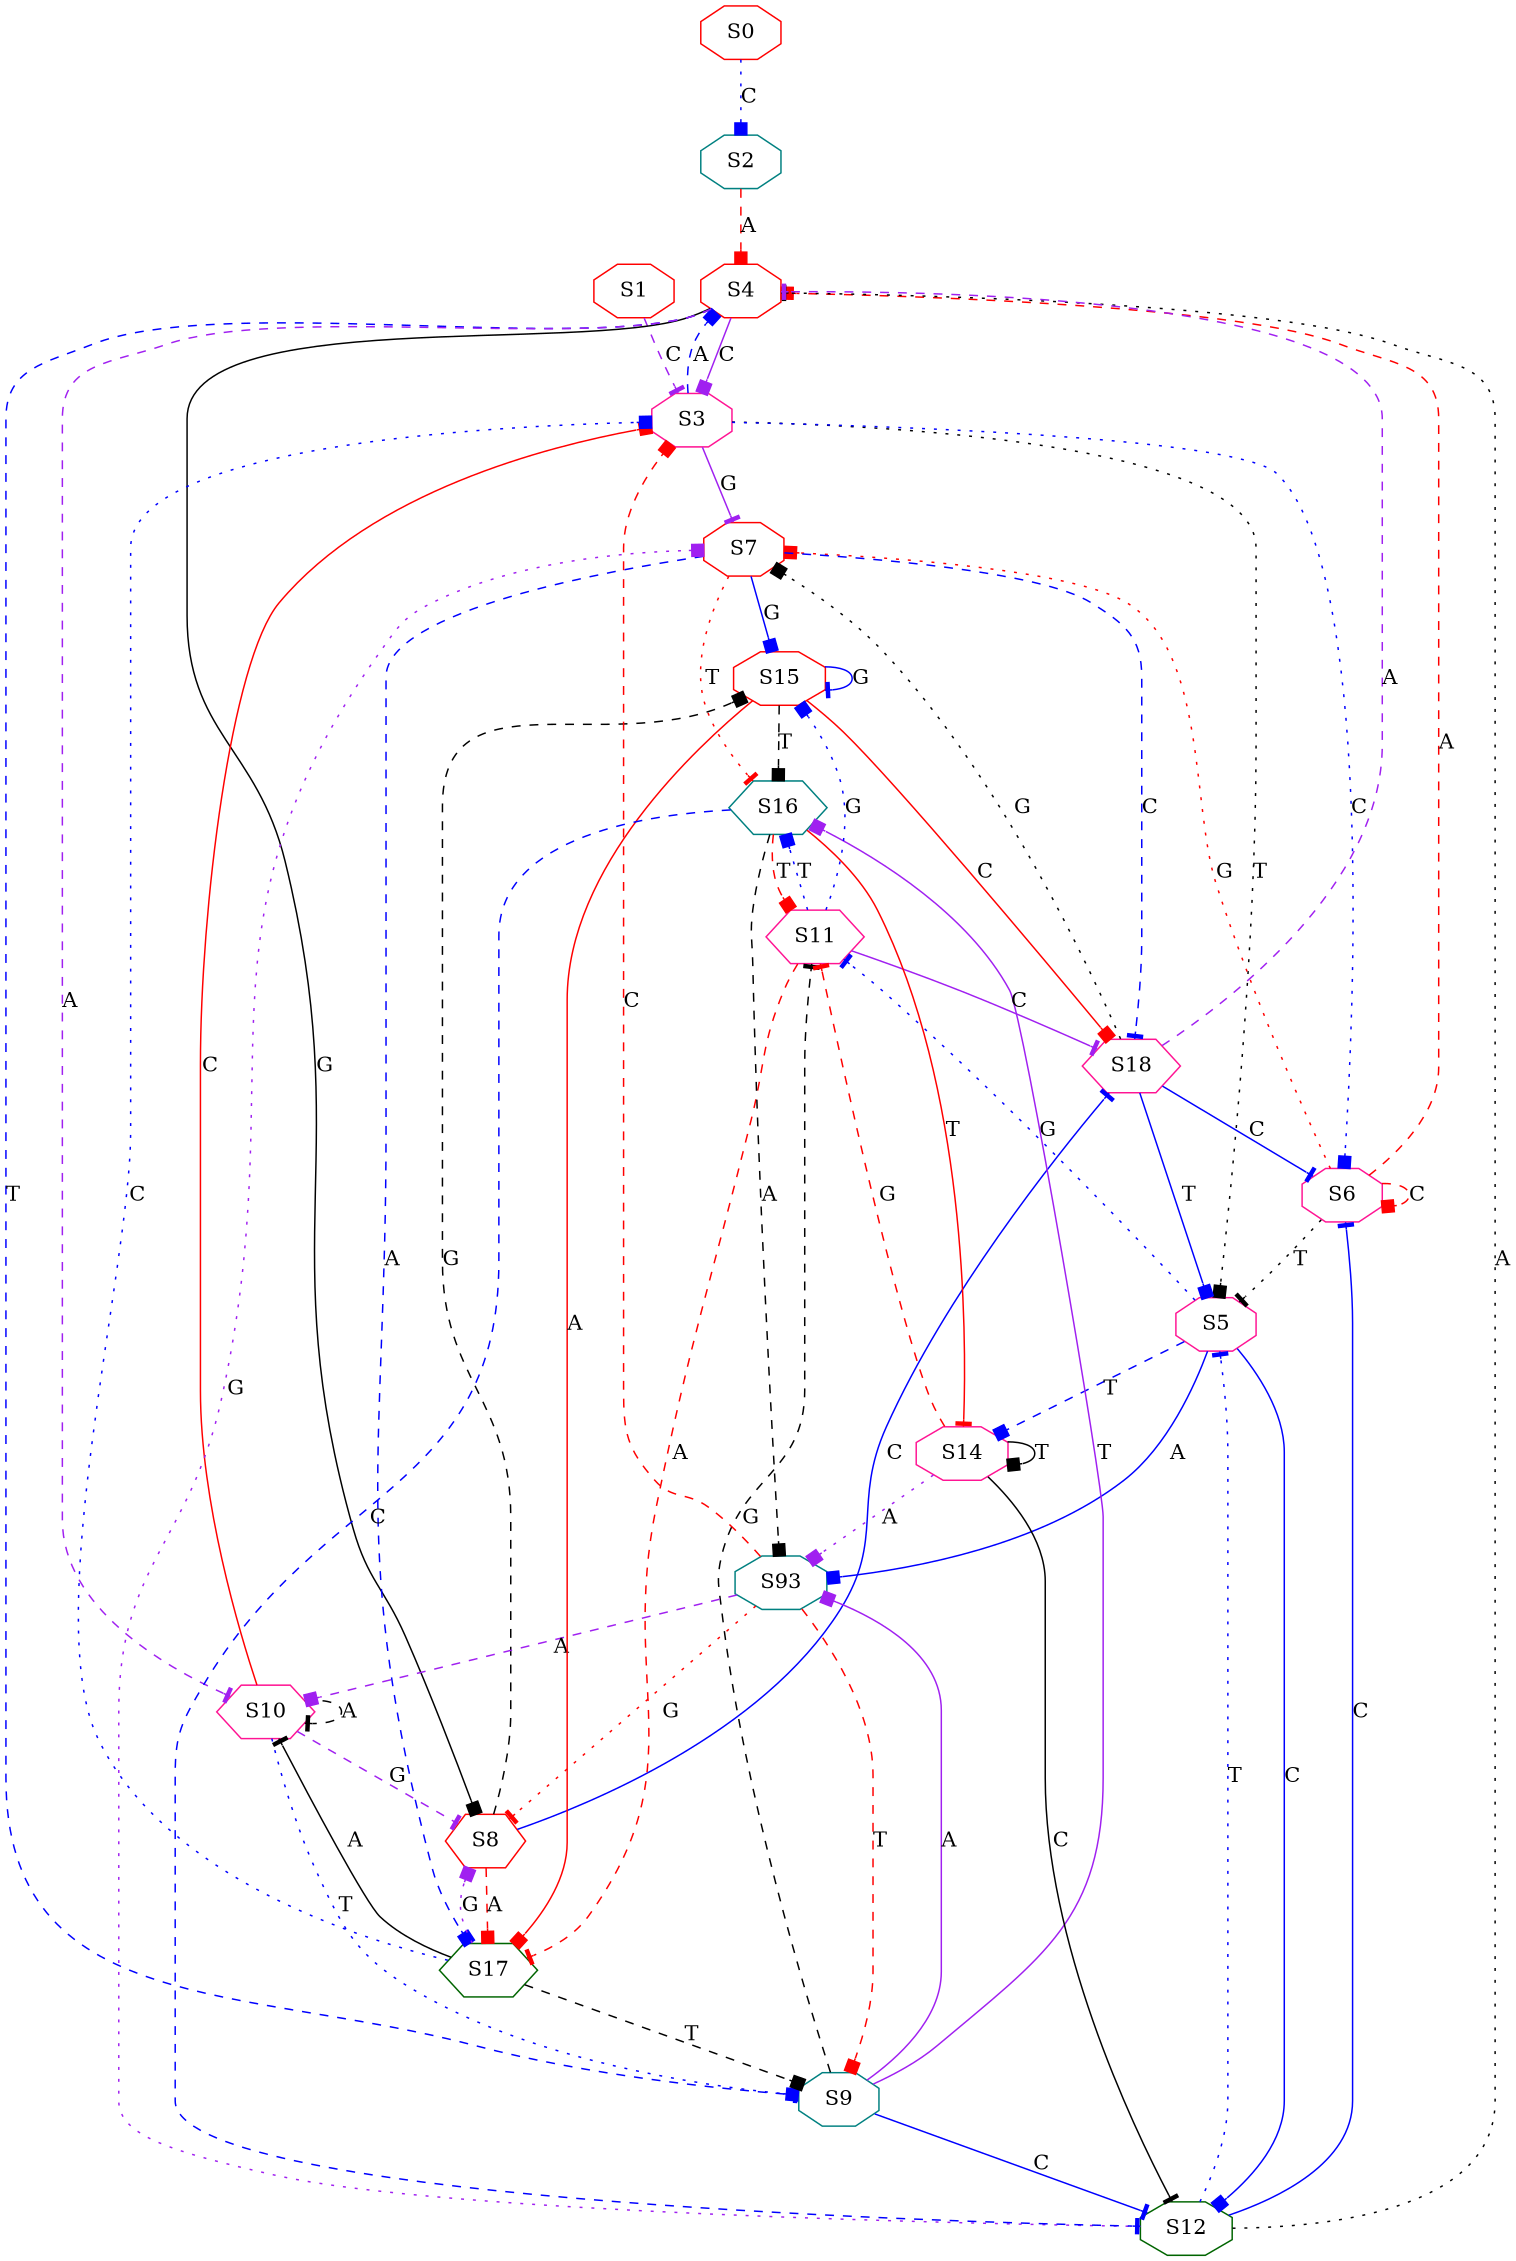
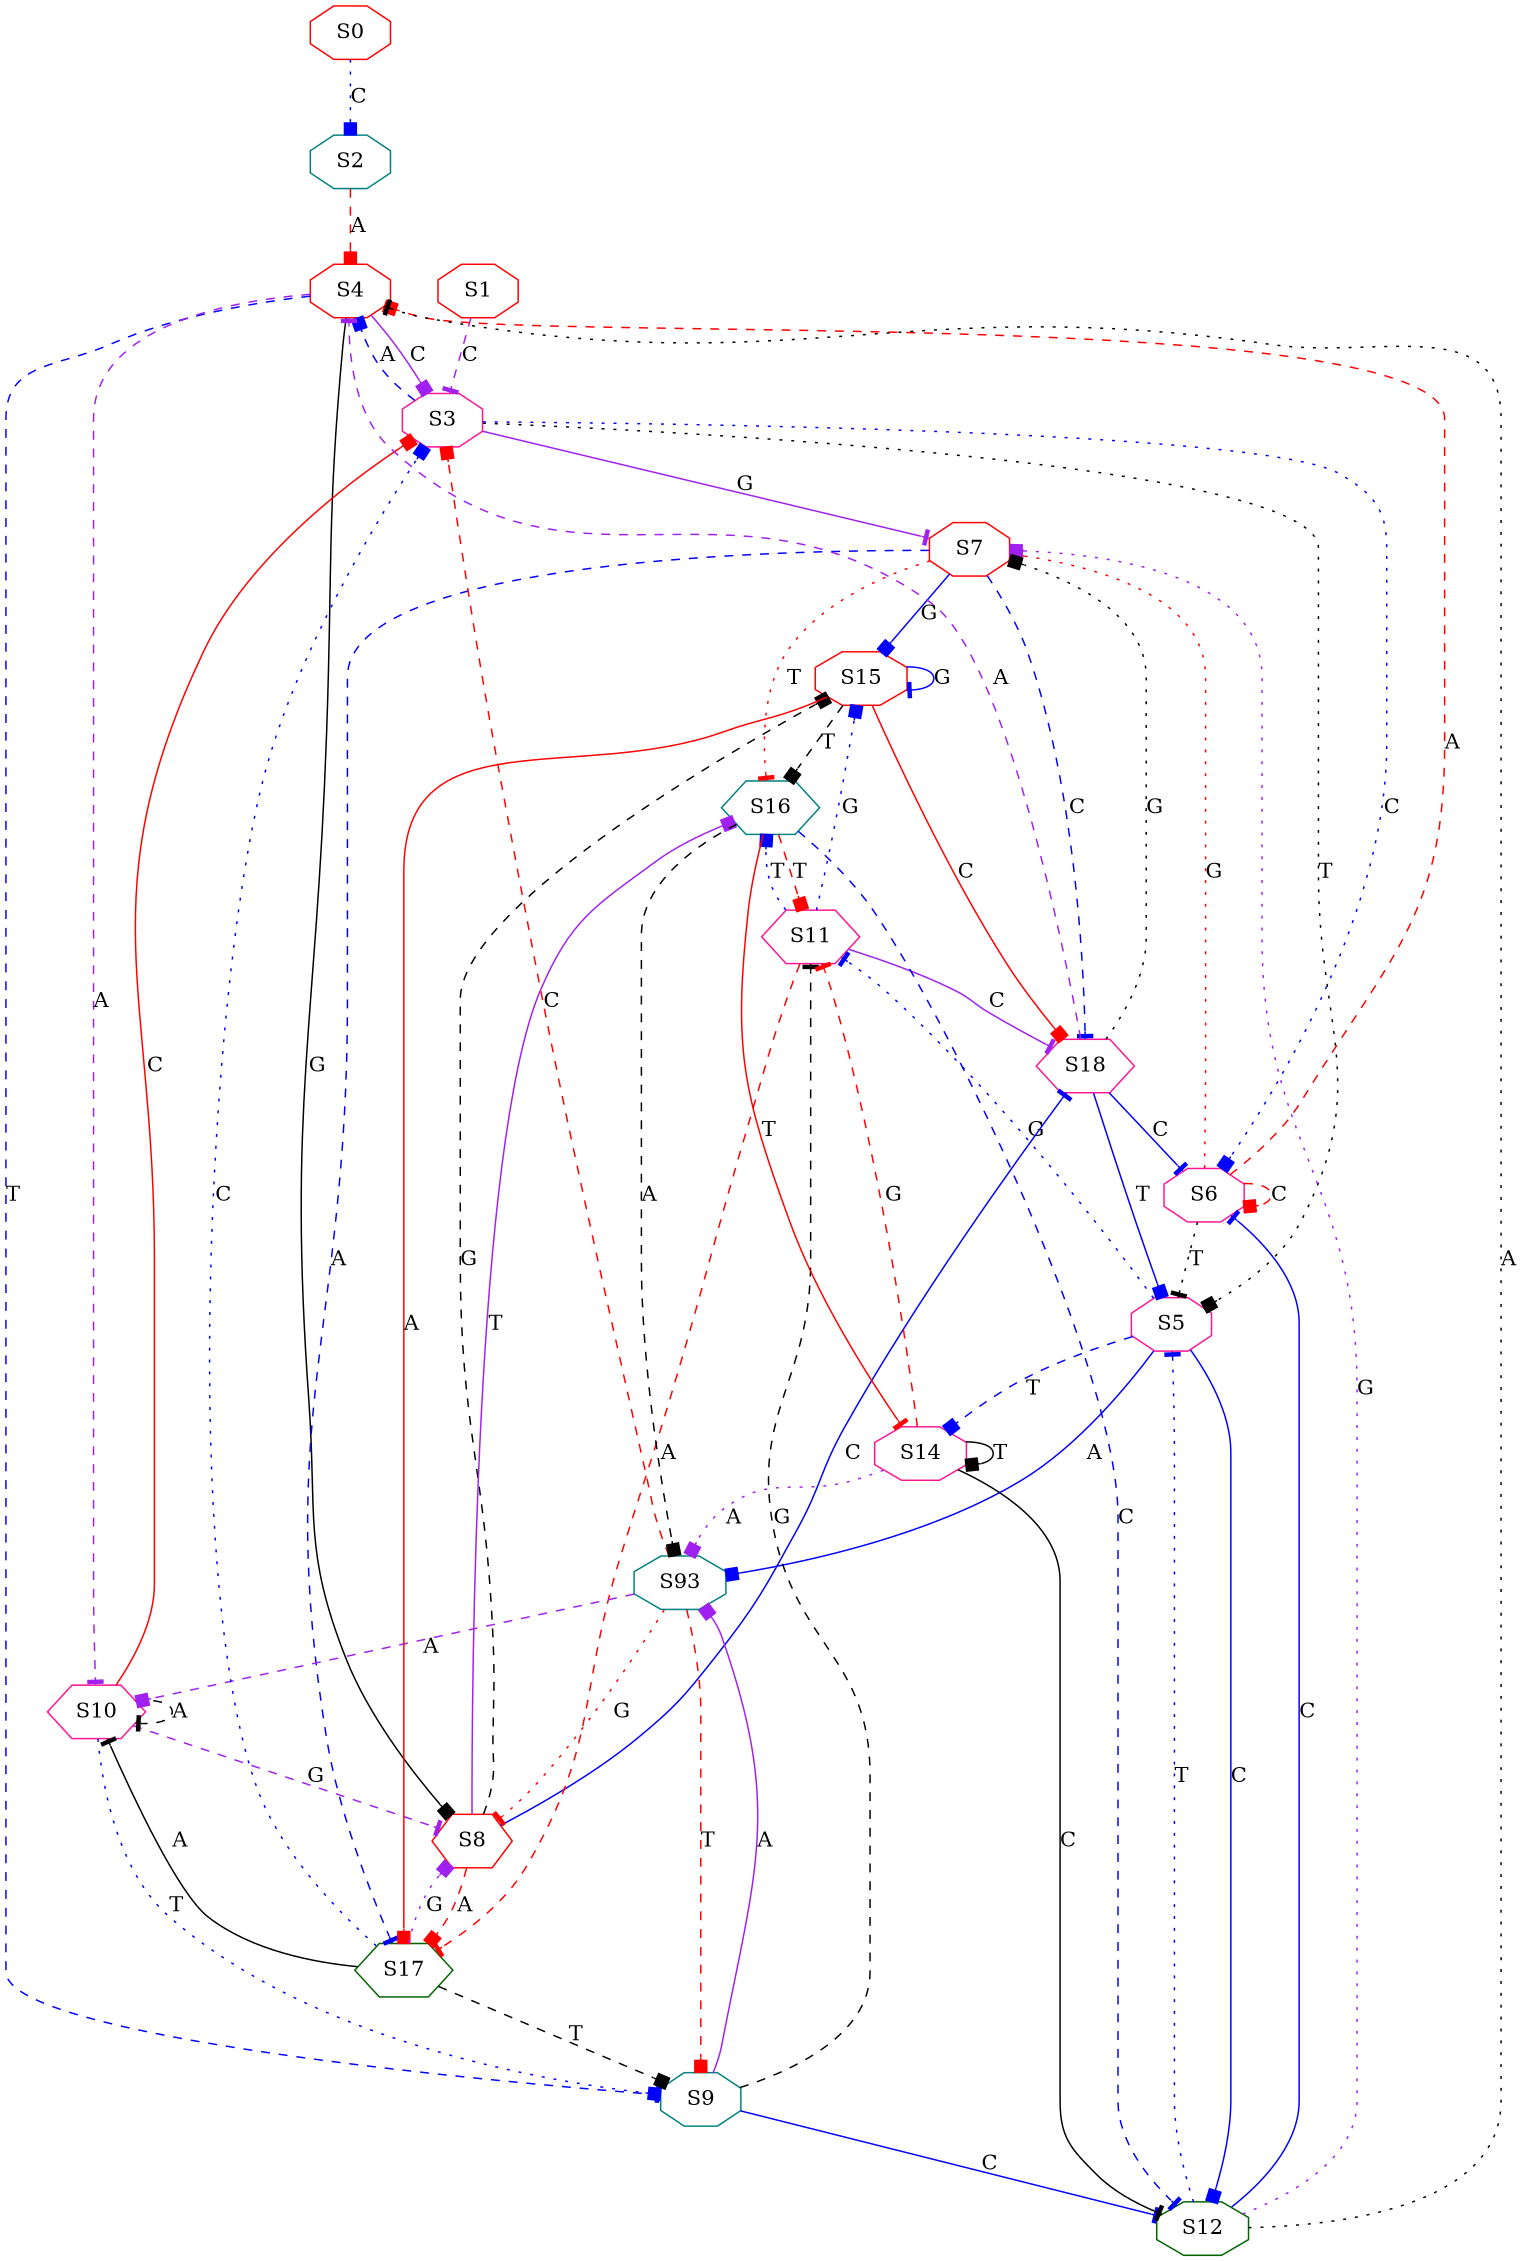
(386, 1134) -> (347, 1003)
(1096, 1460) -> (491, 1275)
